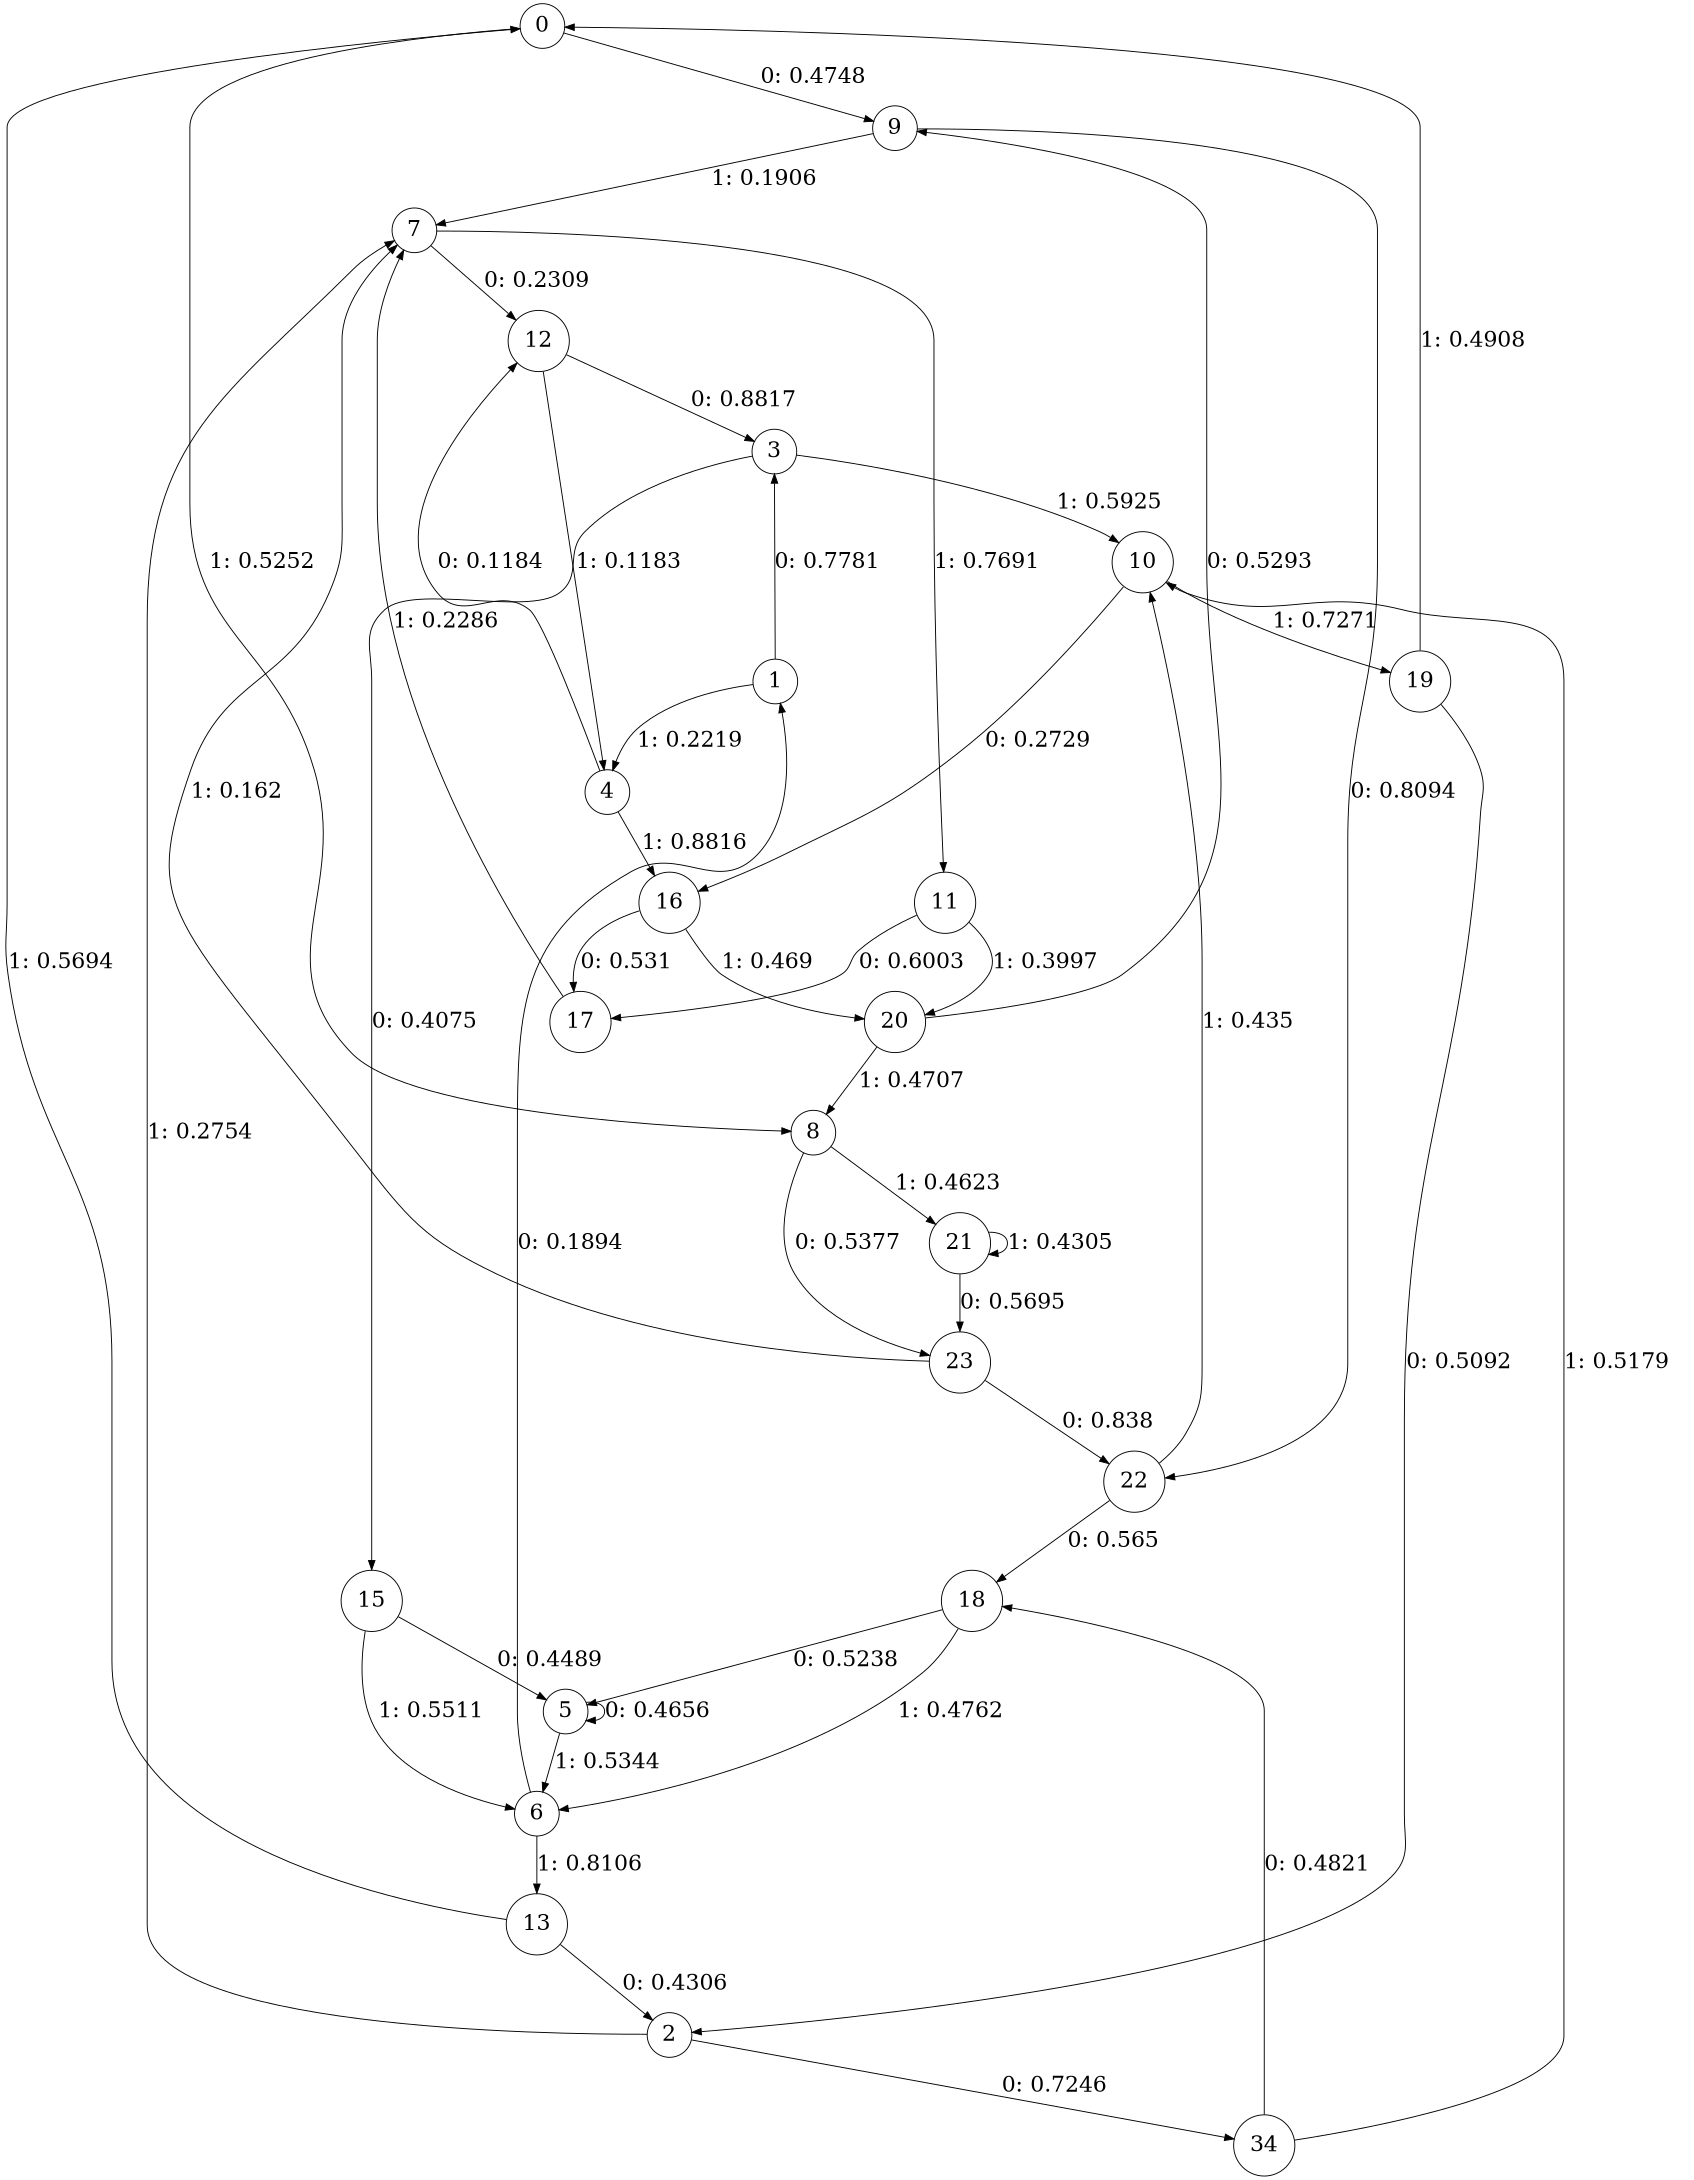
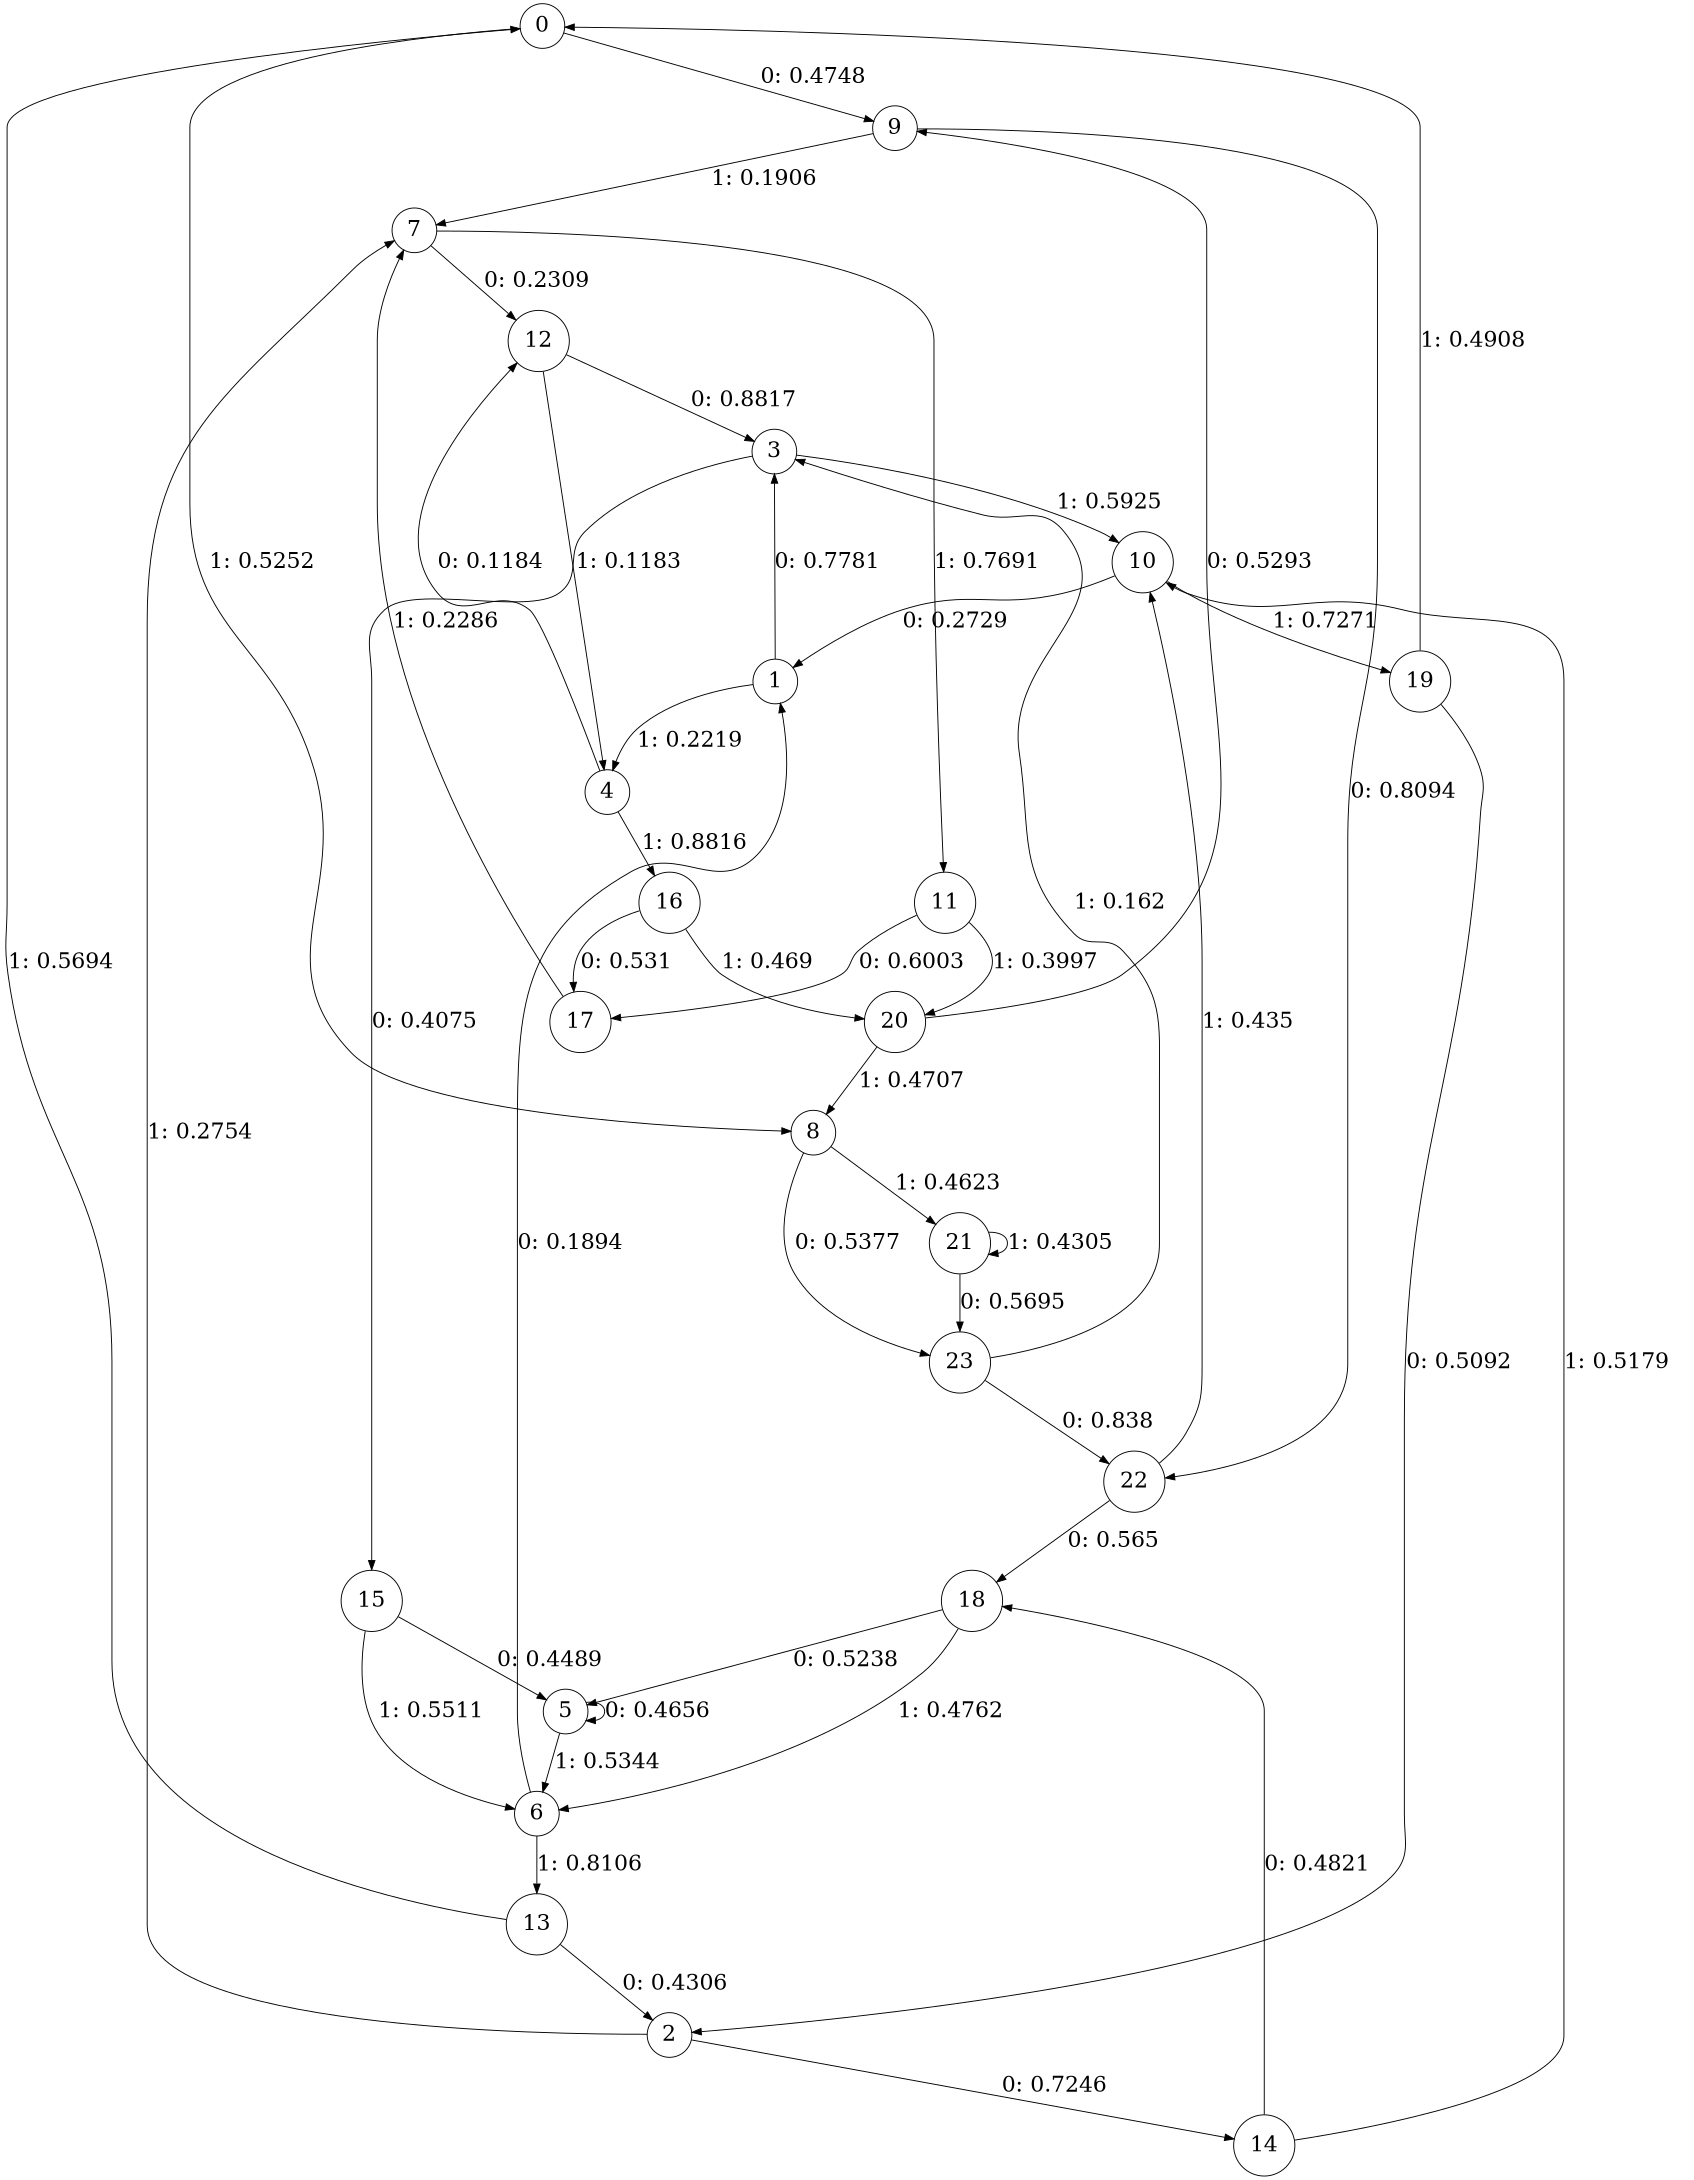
(948, 761) -> (953, 600)
(233, 995) -> (1038, 880)
(1264, 2145) -> (1264, 2145)
